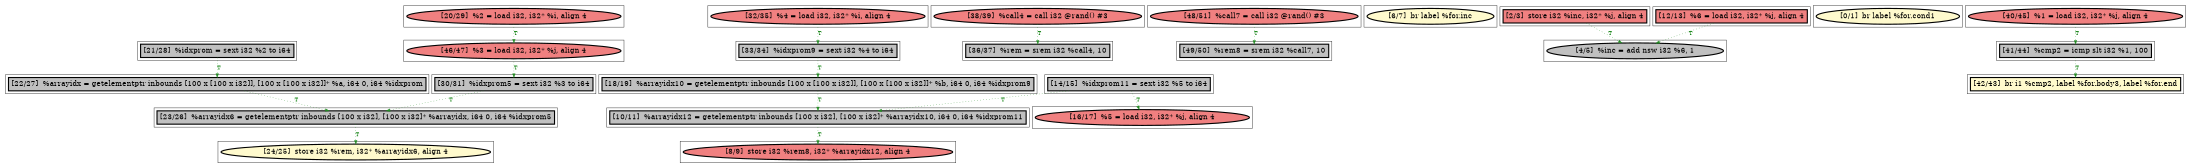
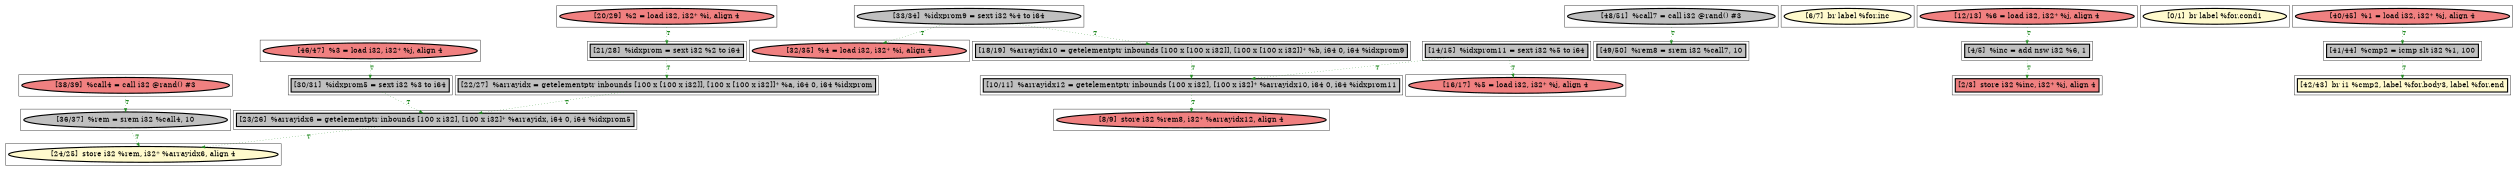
(1254, 16) -> (1671, 16)
(1732, 16) -> (2027, 16)
(514, 32) -> (667, 32)
(818, 32) -> (916, 33)
(1603, 32) -> (2027, 66)
(818, 51) -> (969, 16)
(1038, 51) -> (126, 120)
(1635, 51) -> (2027, 51)
none -> (134, 135)
